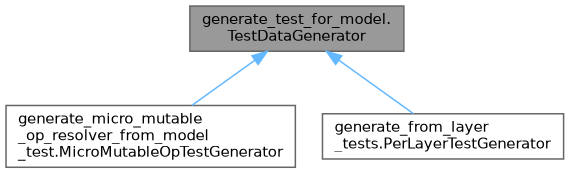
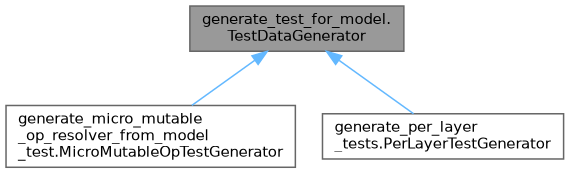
(443, 136) -> (443, 136)
